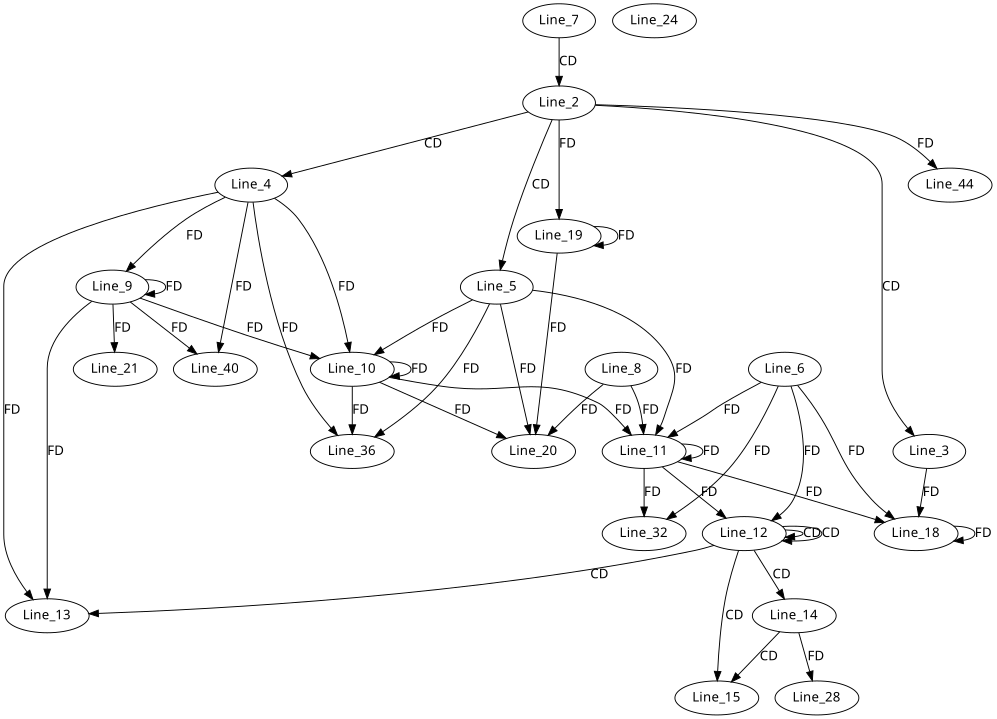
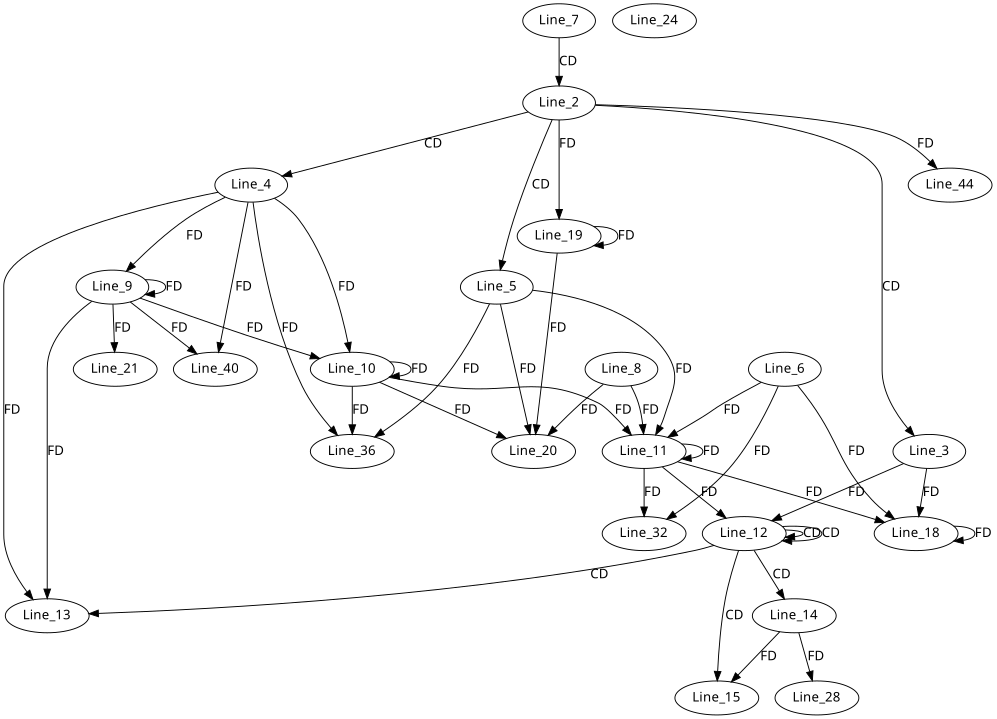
(427, 324) -> none
(803, 453) -> (842, 490)
(769, 657) -> (769, 657)
